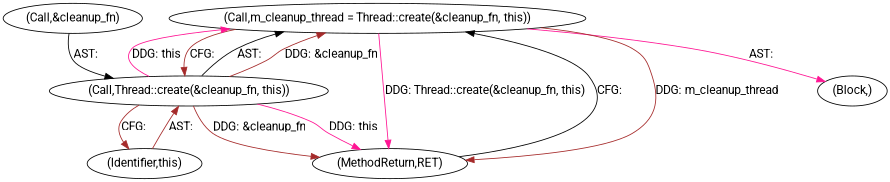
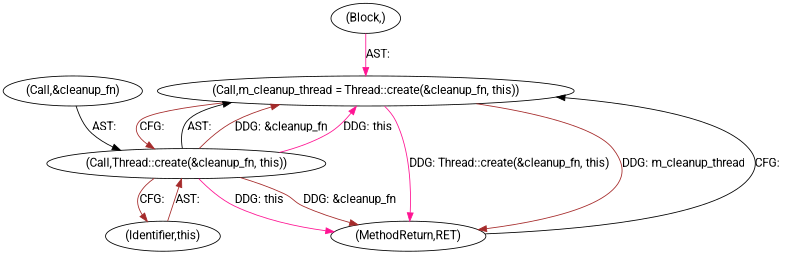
(674, 46) -> (366, 50)
